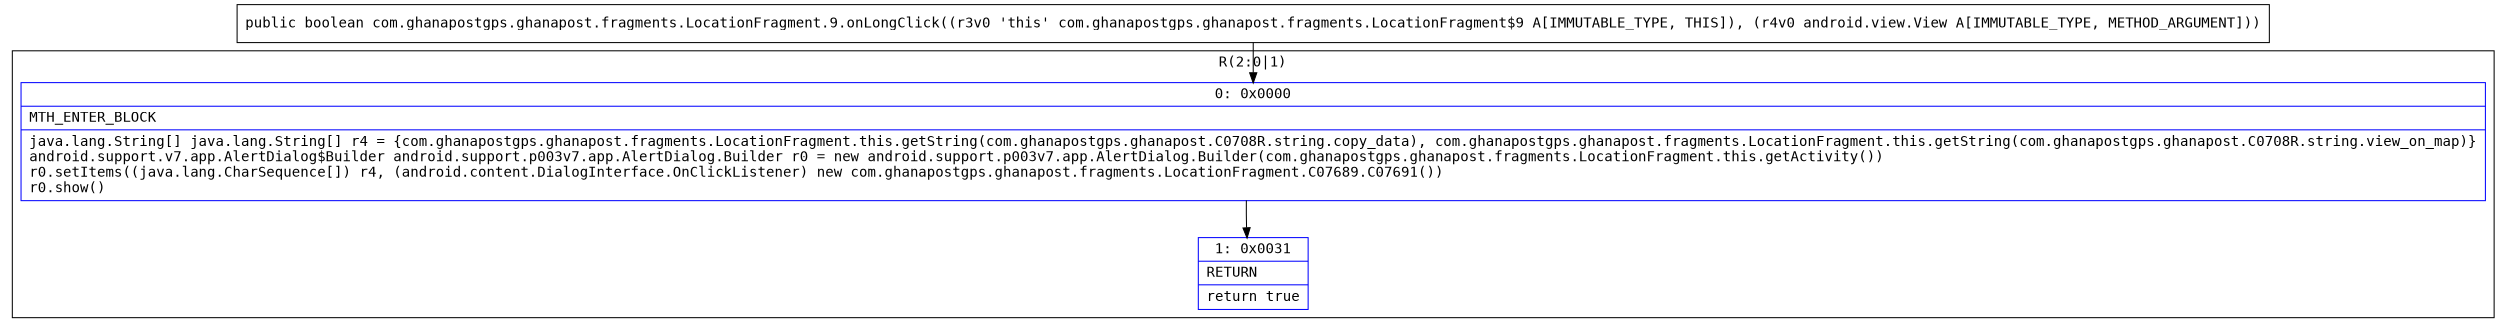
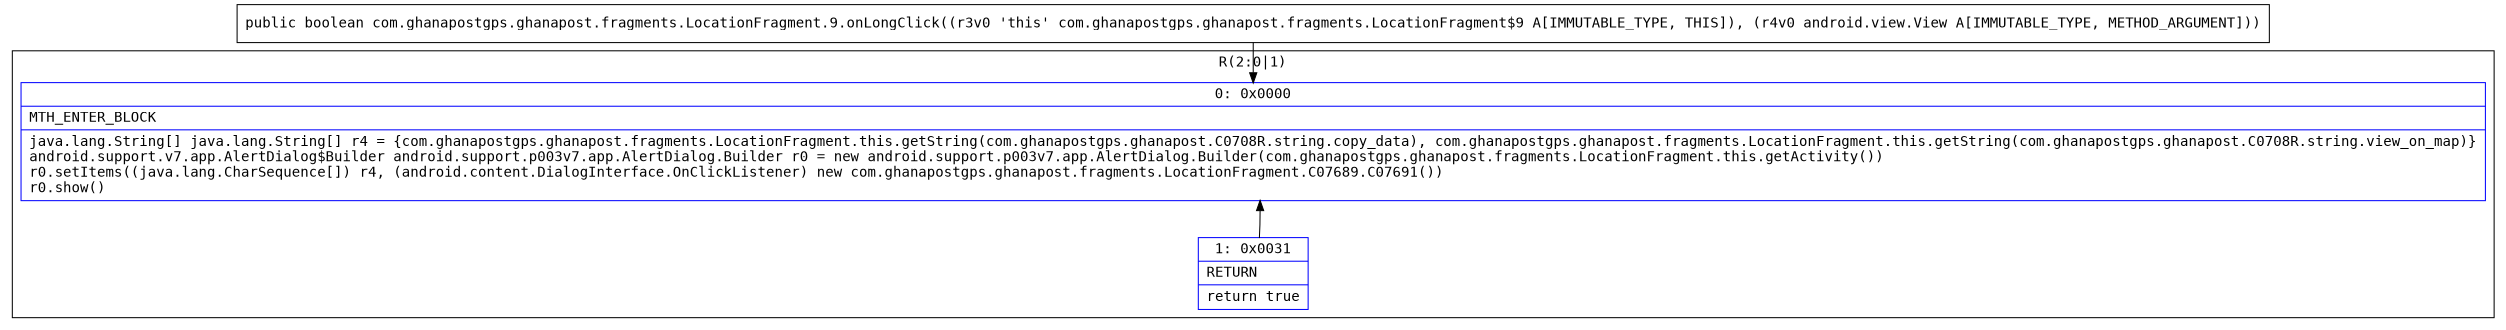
(1246, 214) -> (1260, 224)
